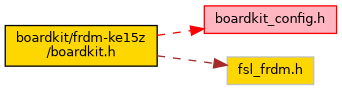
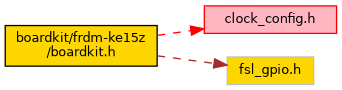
(270, 20) -> (270, 20)
(270, 71) -> (270, 71)
